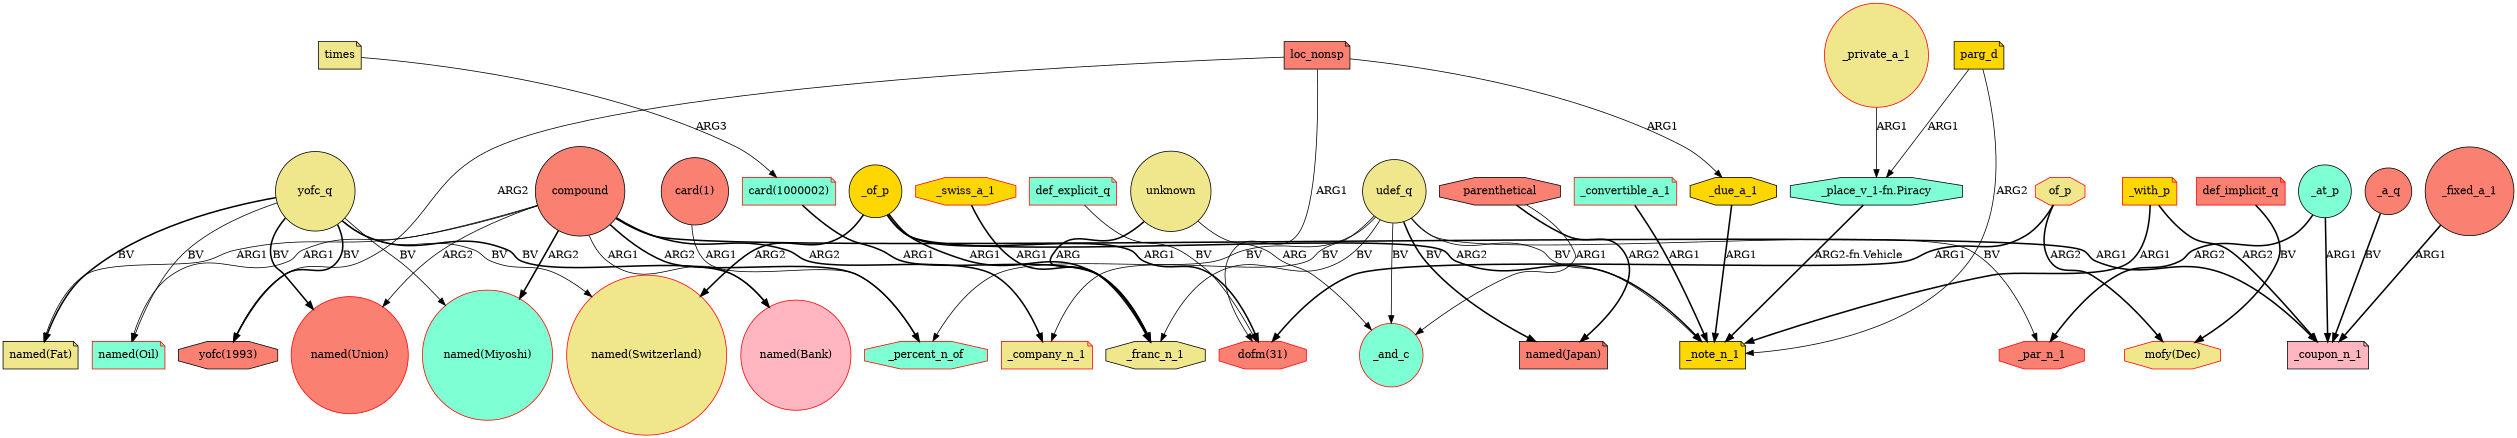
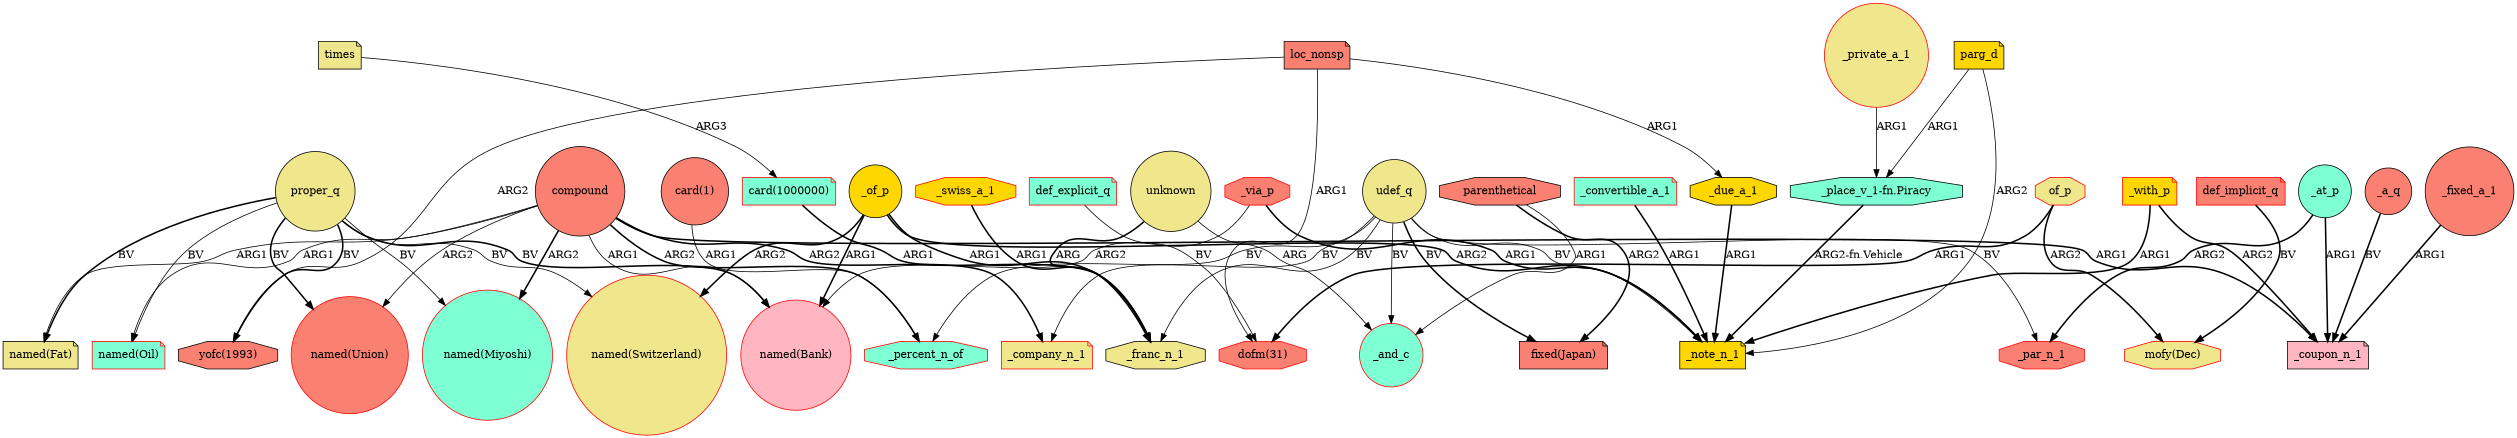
(315, 191) -> (315, 191)
(789, 191) -> (789, 191)
none -> (1257, 191)
(1136, 254) -> (844, 257)
(1563, 355) -> (1563, 355)
